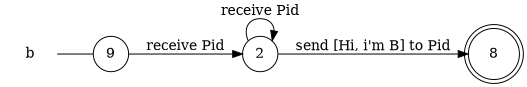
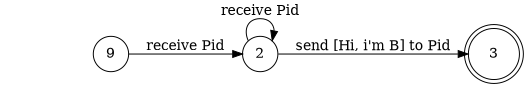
(30, 54) -> none
(494, 54) -> (494, 54)
